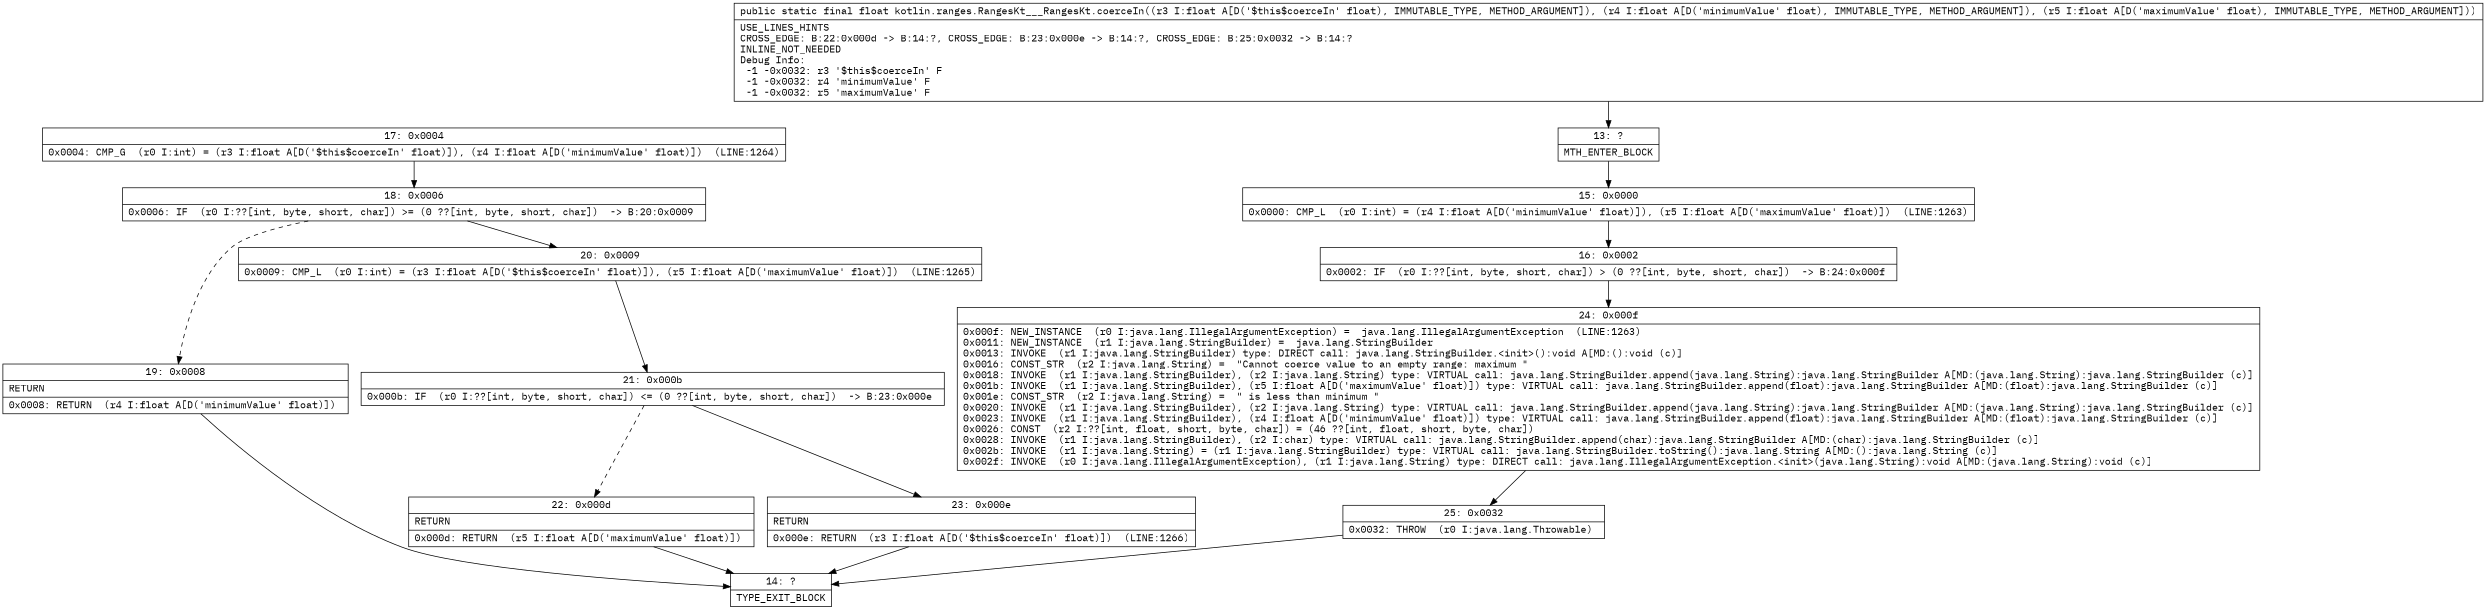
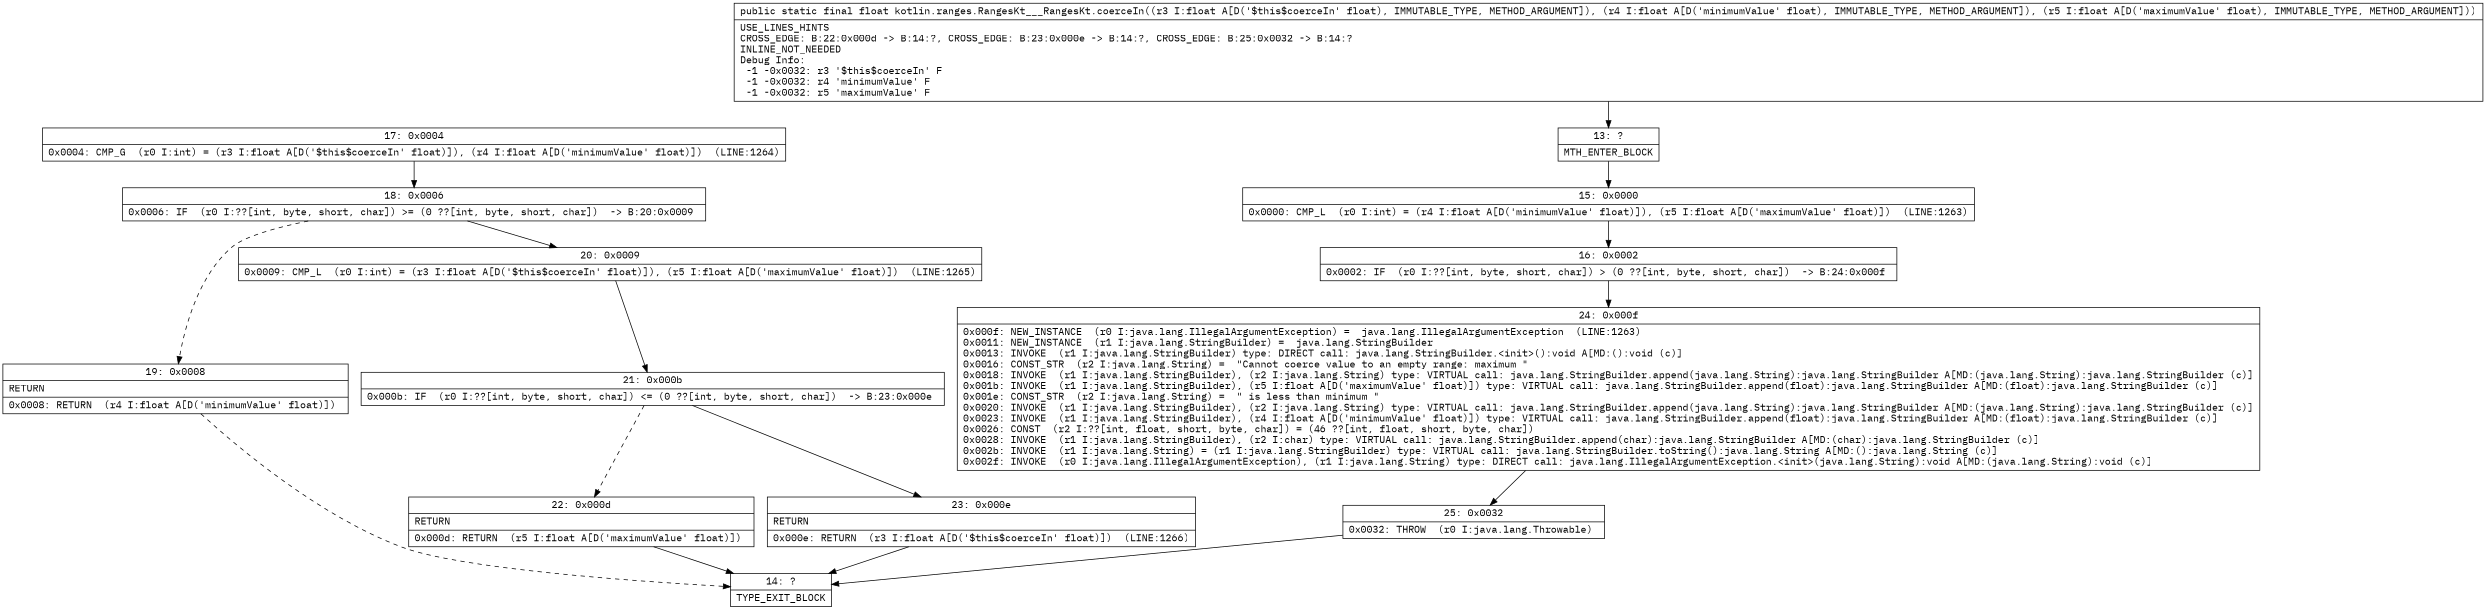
(442, 557) -> (442, 557)
